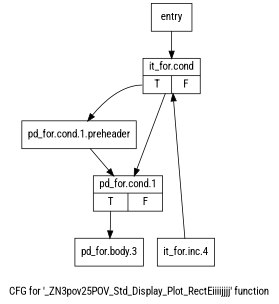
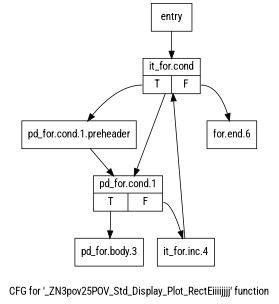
none -> (232, 135)
none -> (174, 215)
